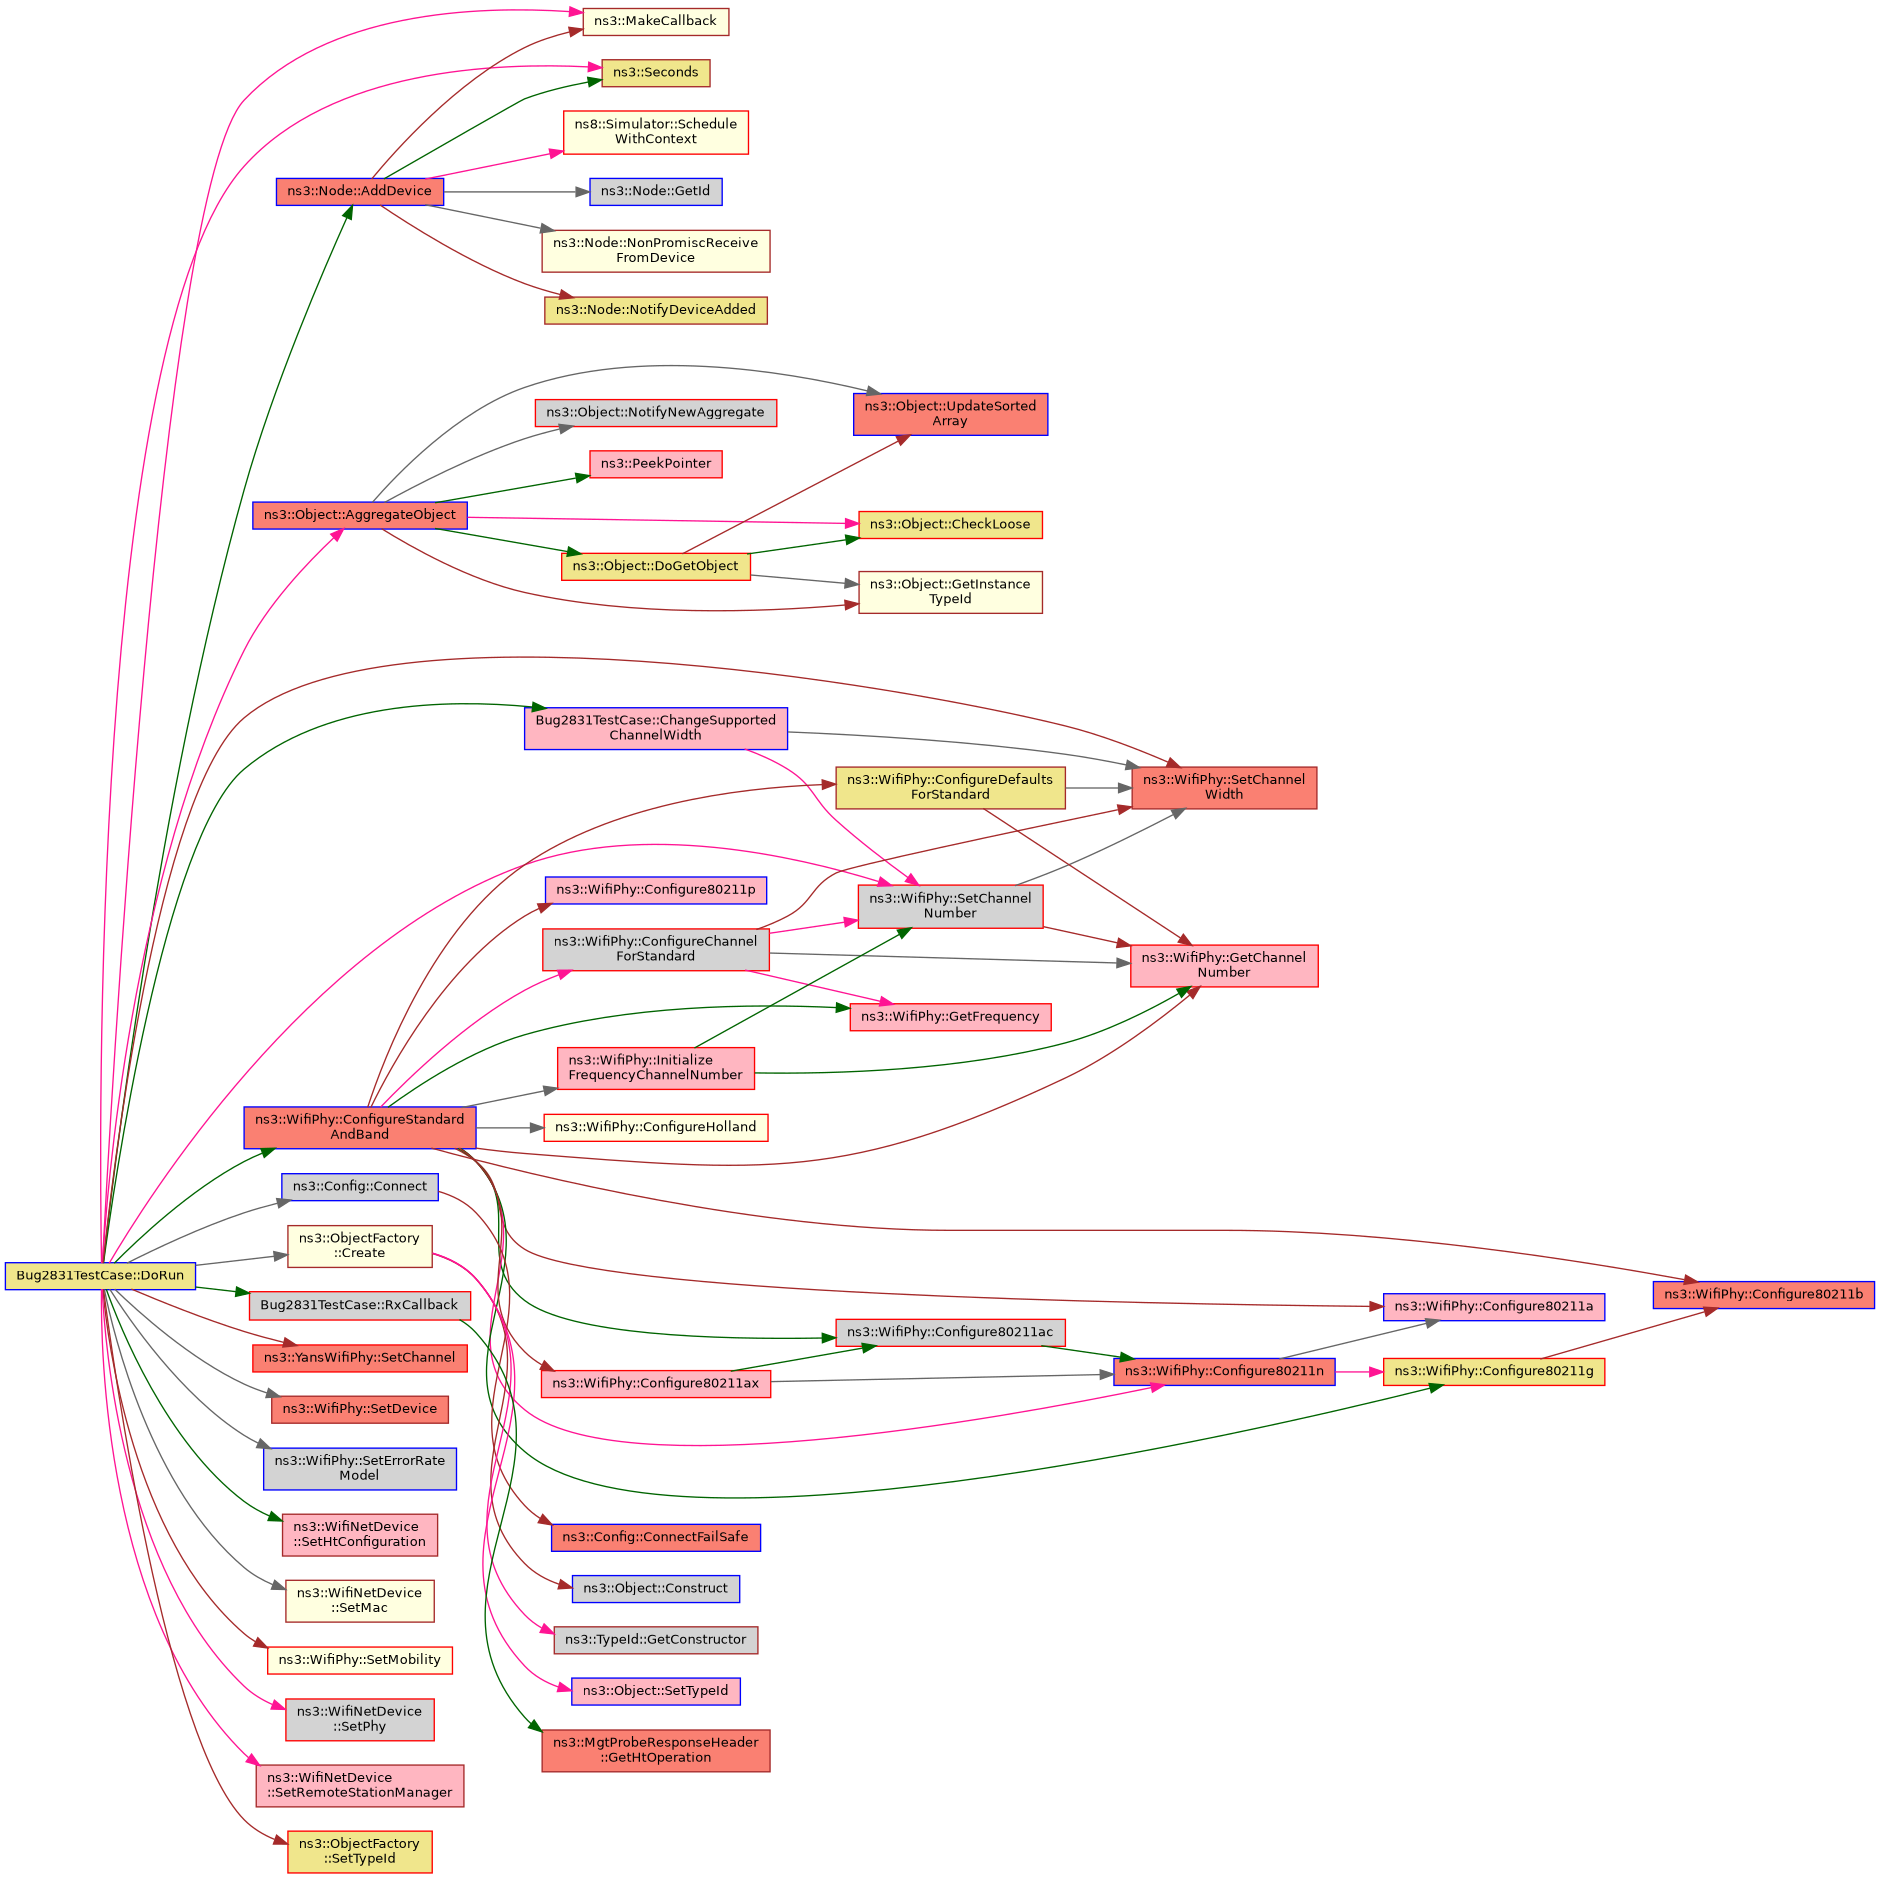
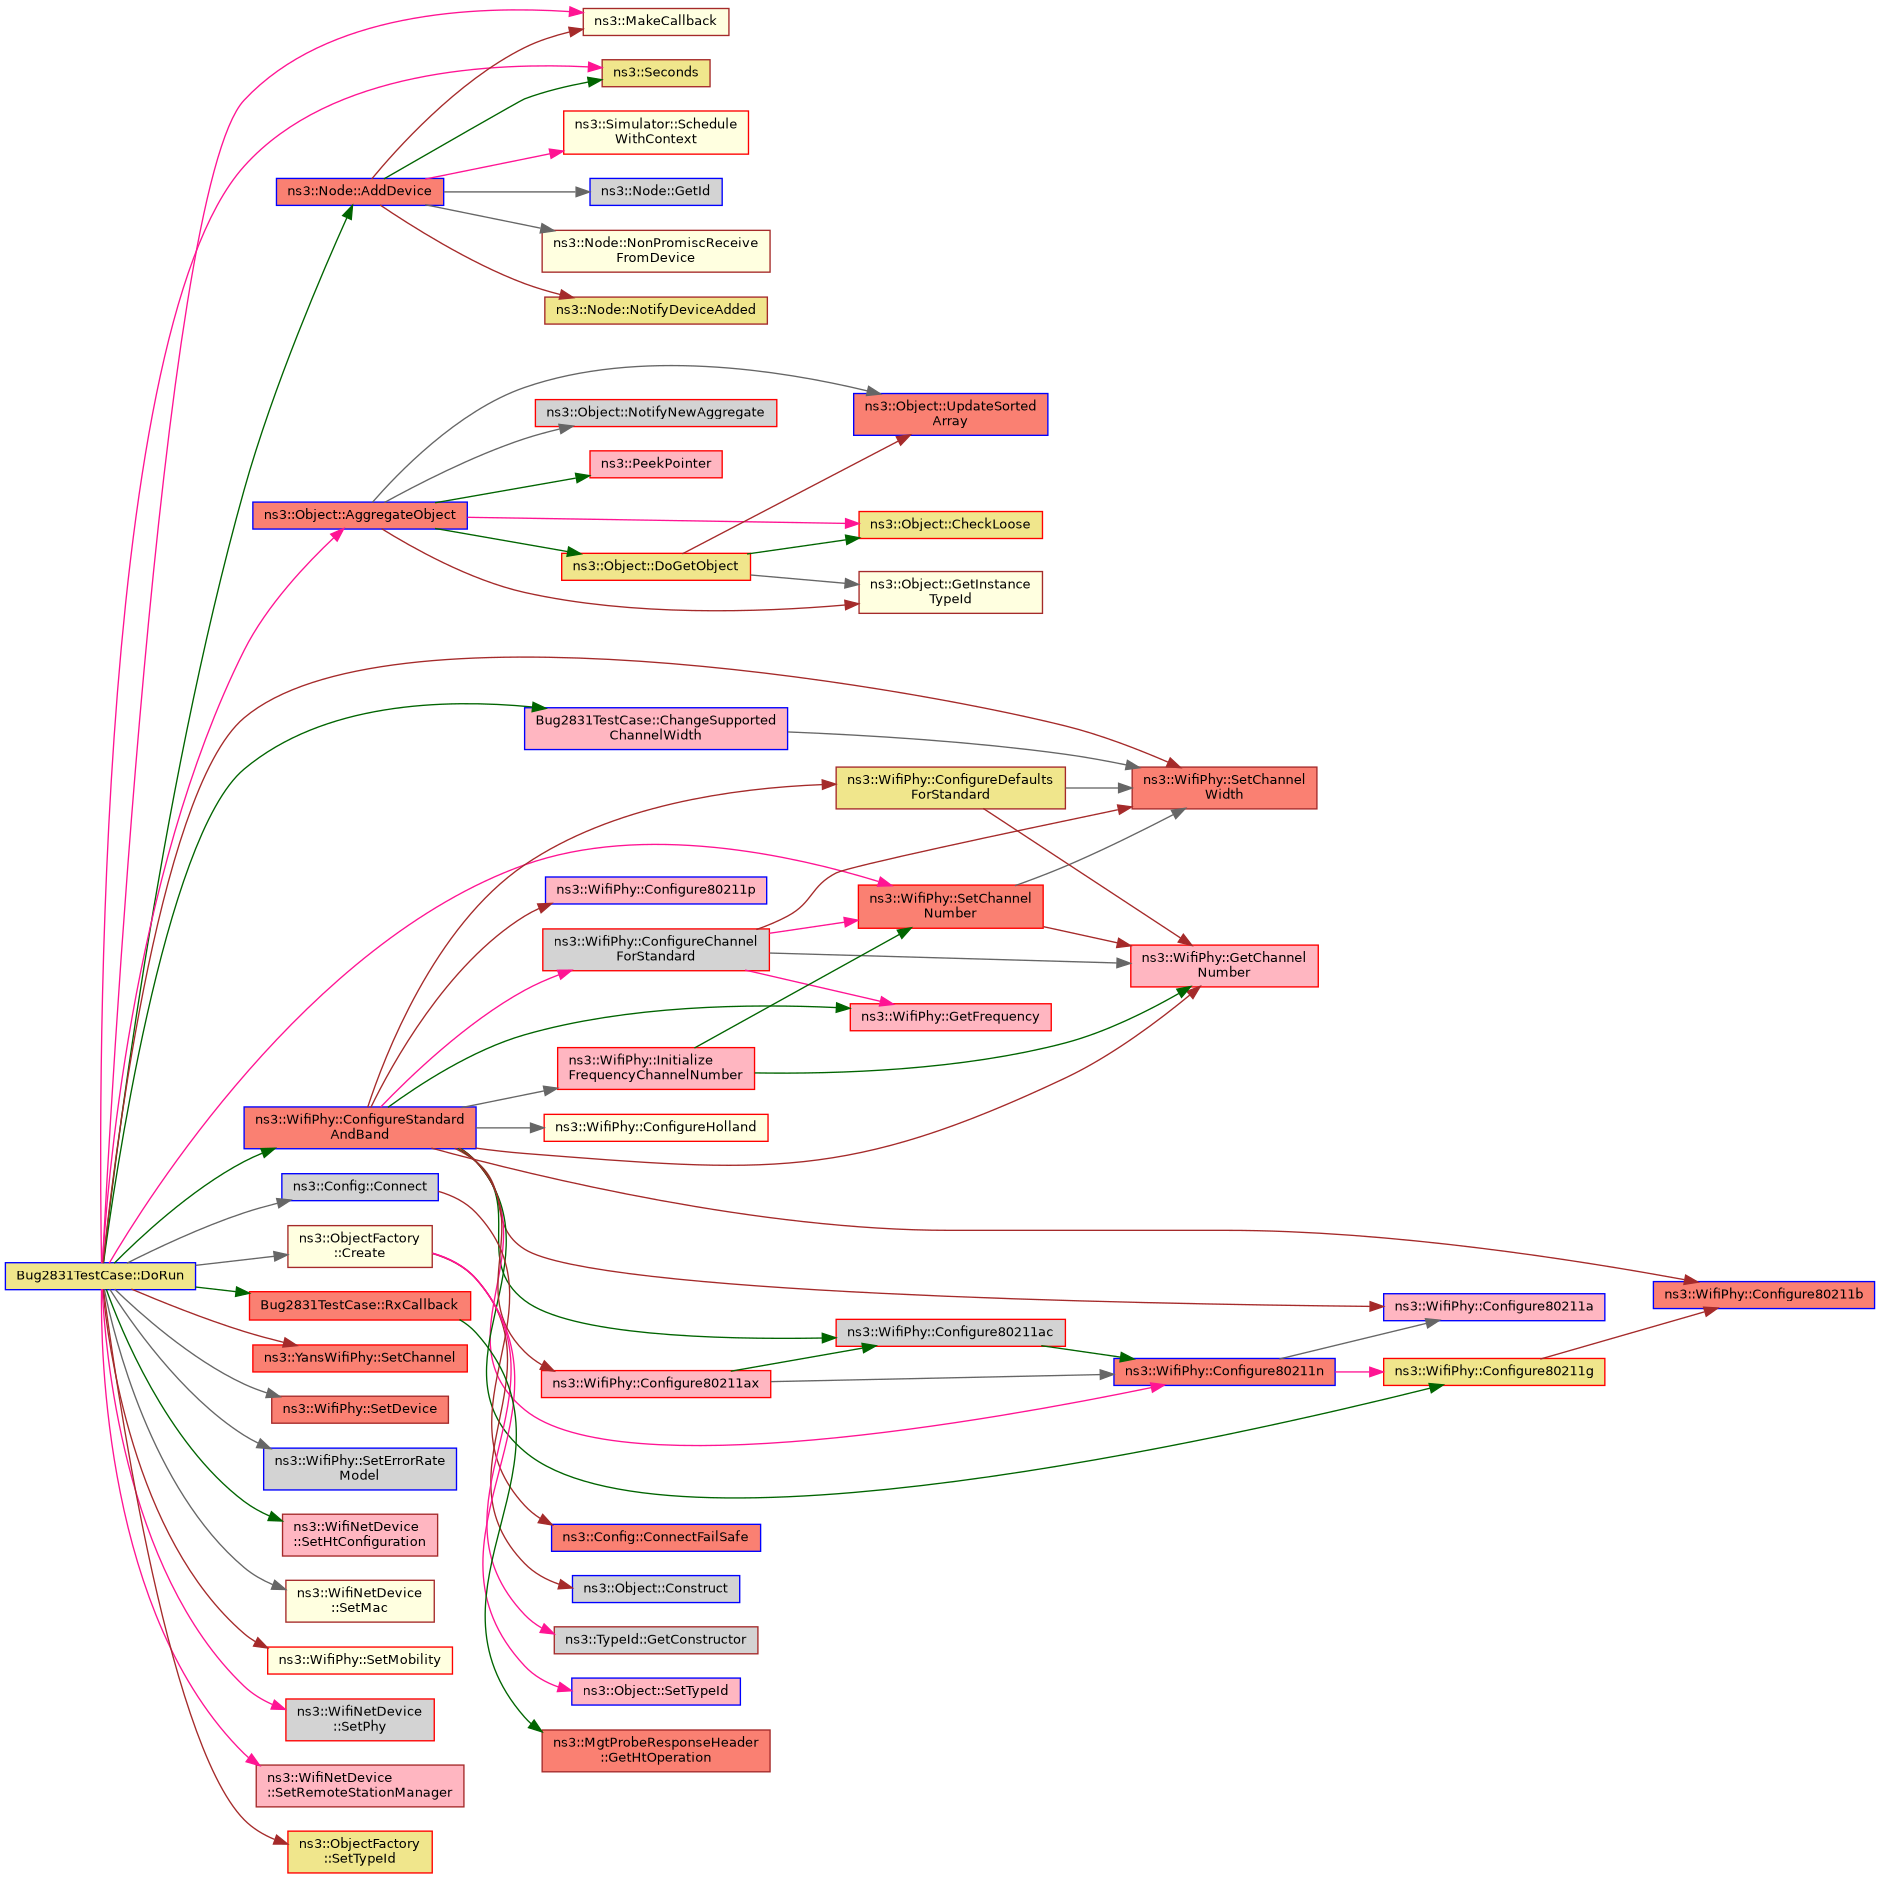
(656, 133) -> (656, 133)
(827, 811) -> none
(951, 907) -> (951, 907)
(360, 1306) -> (360, 1306)
